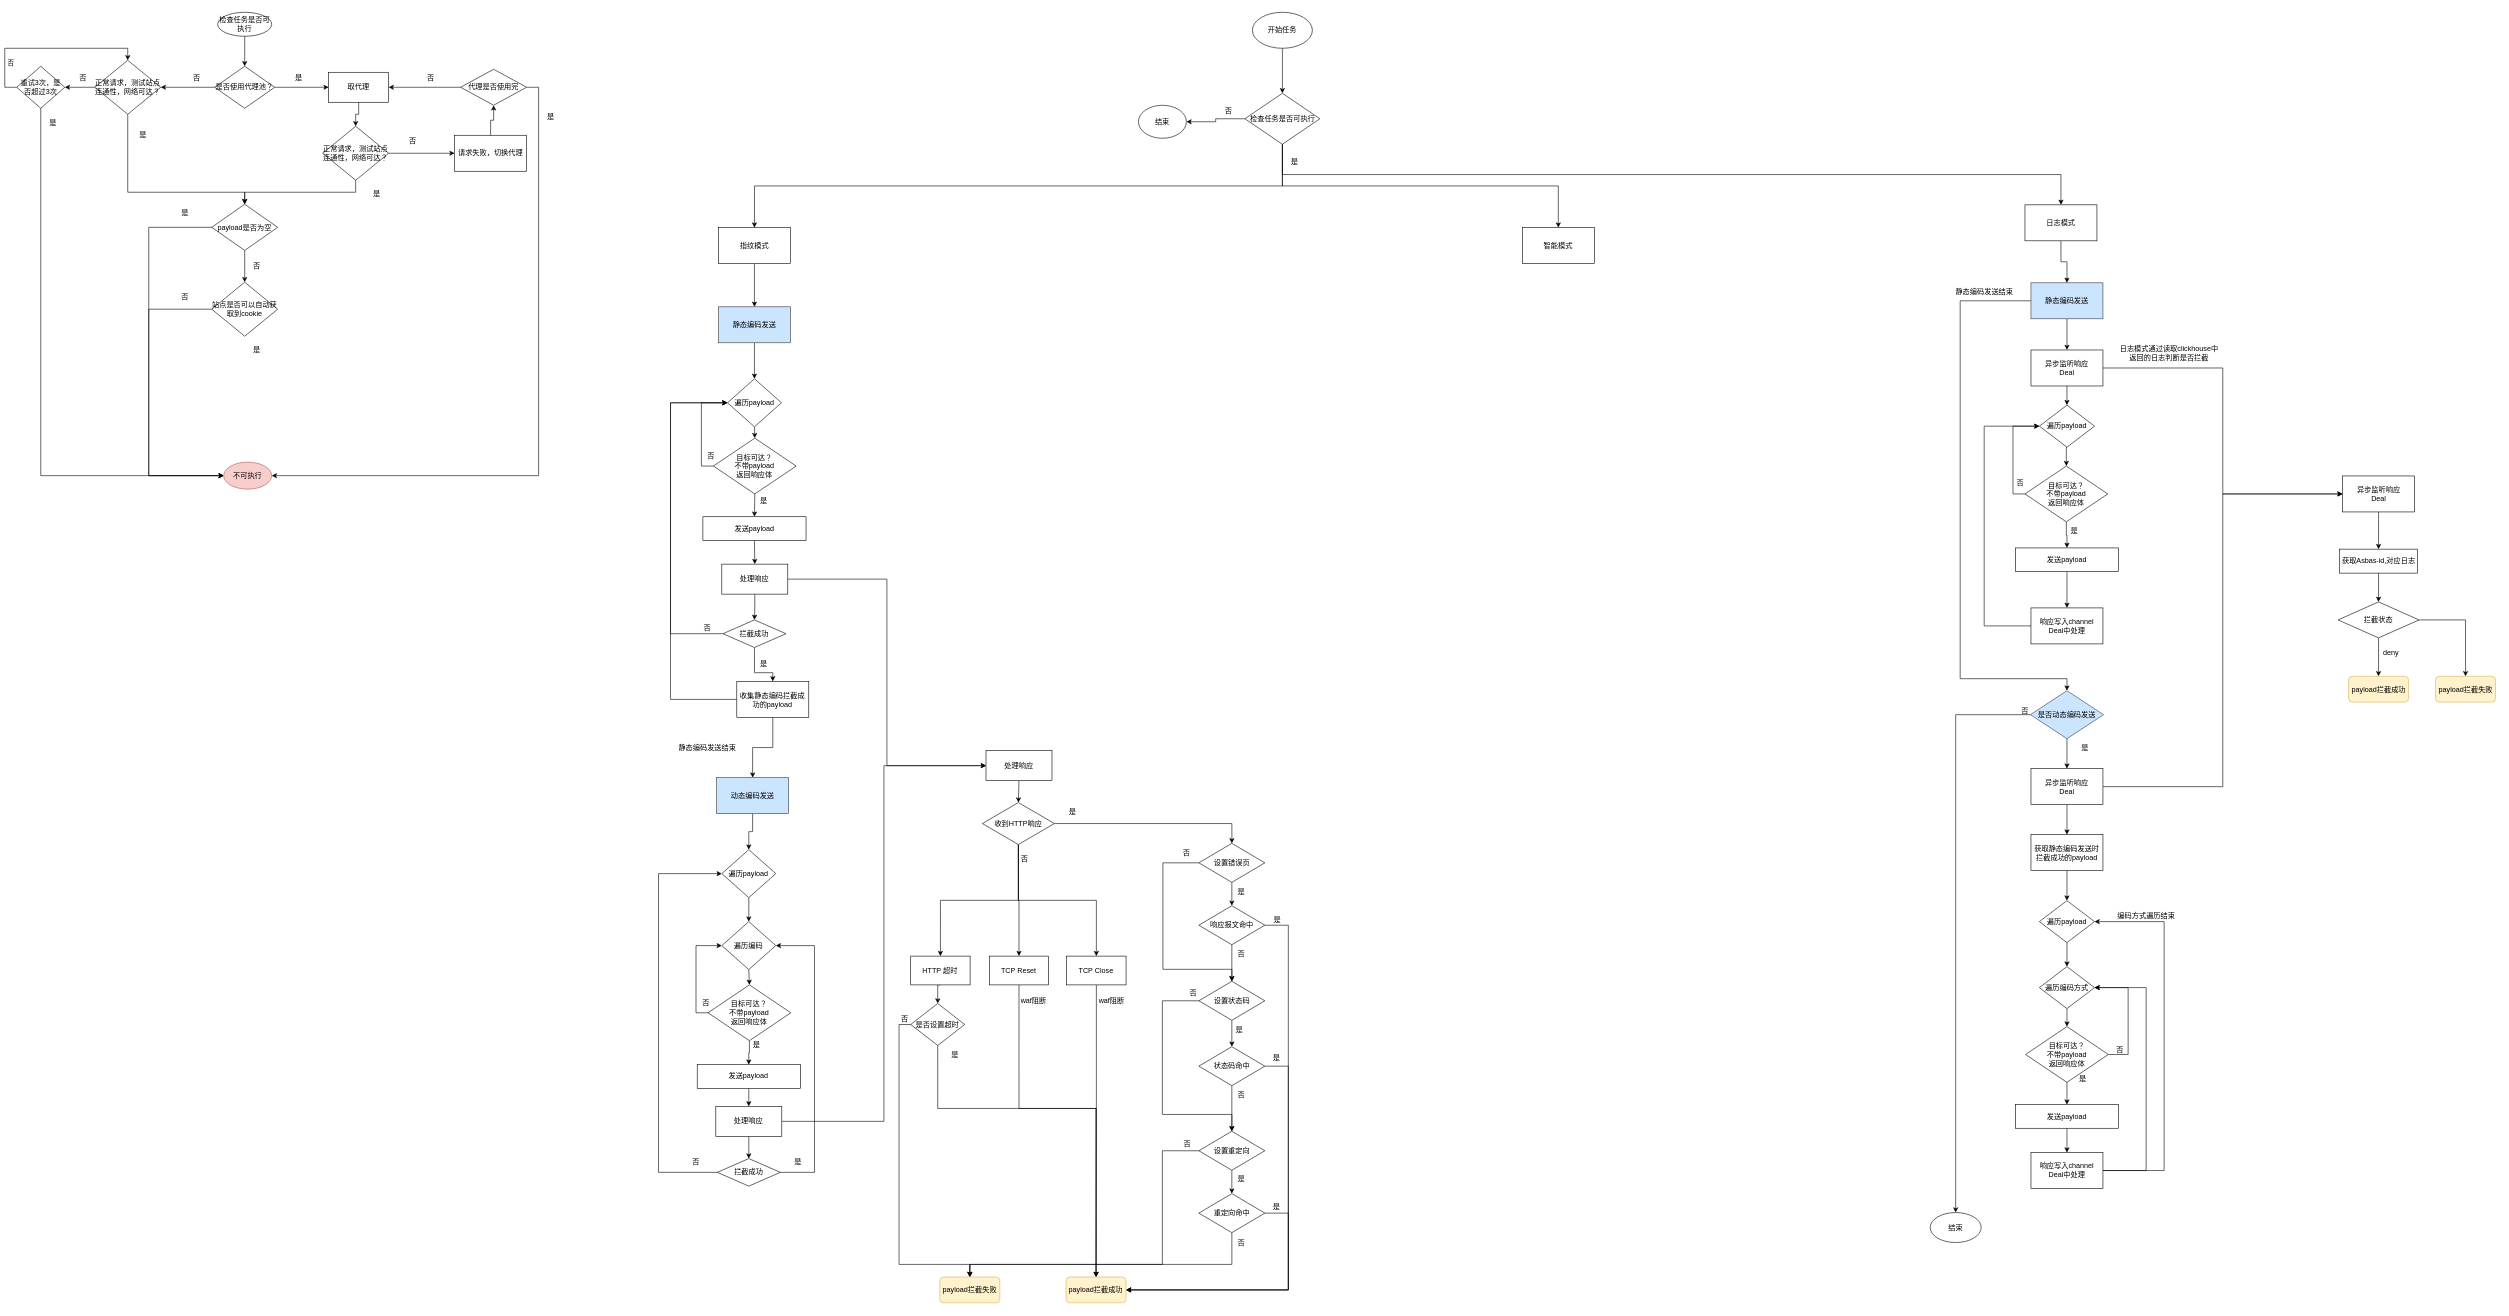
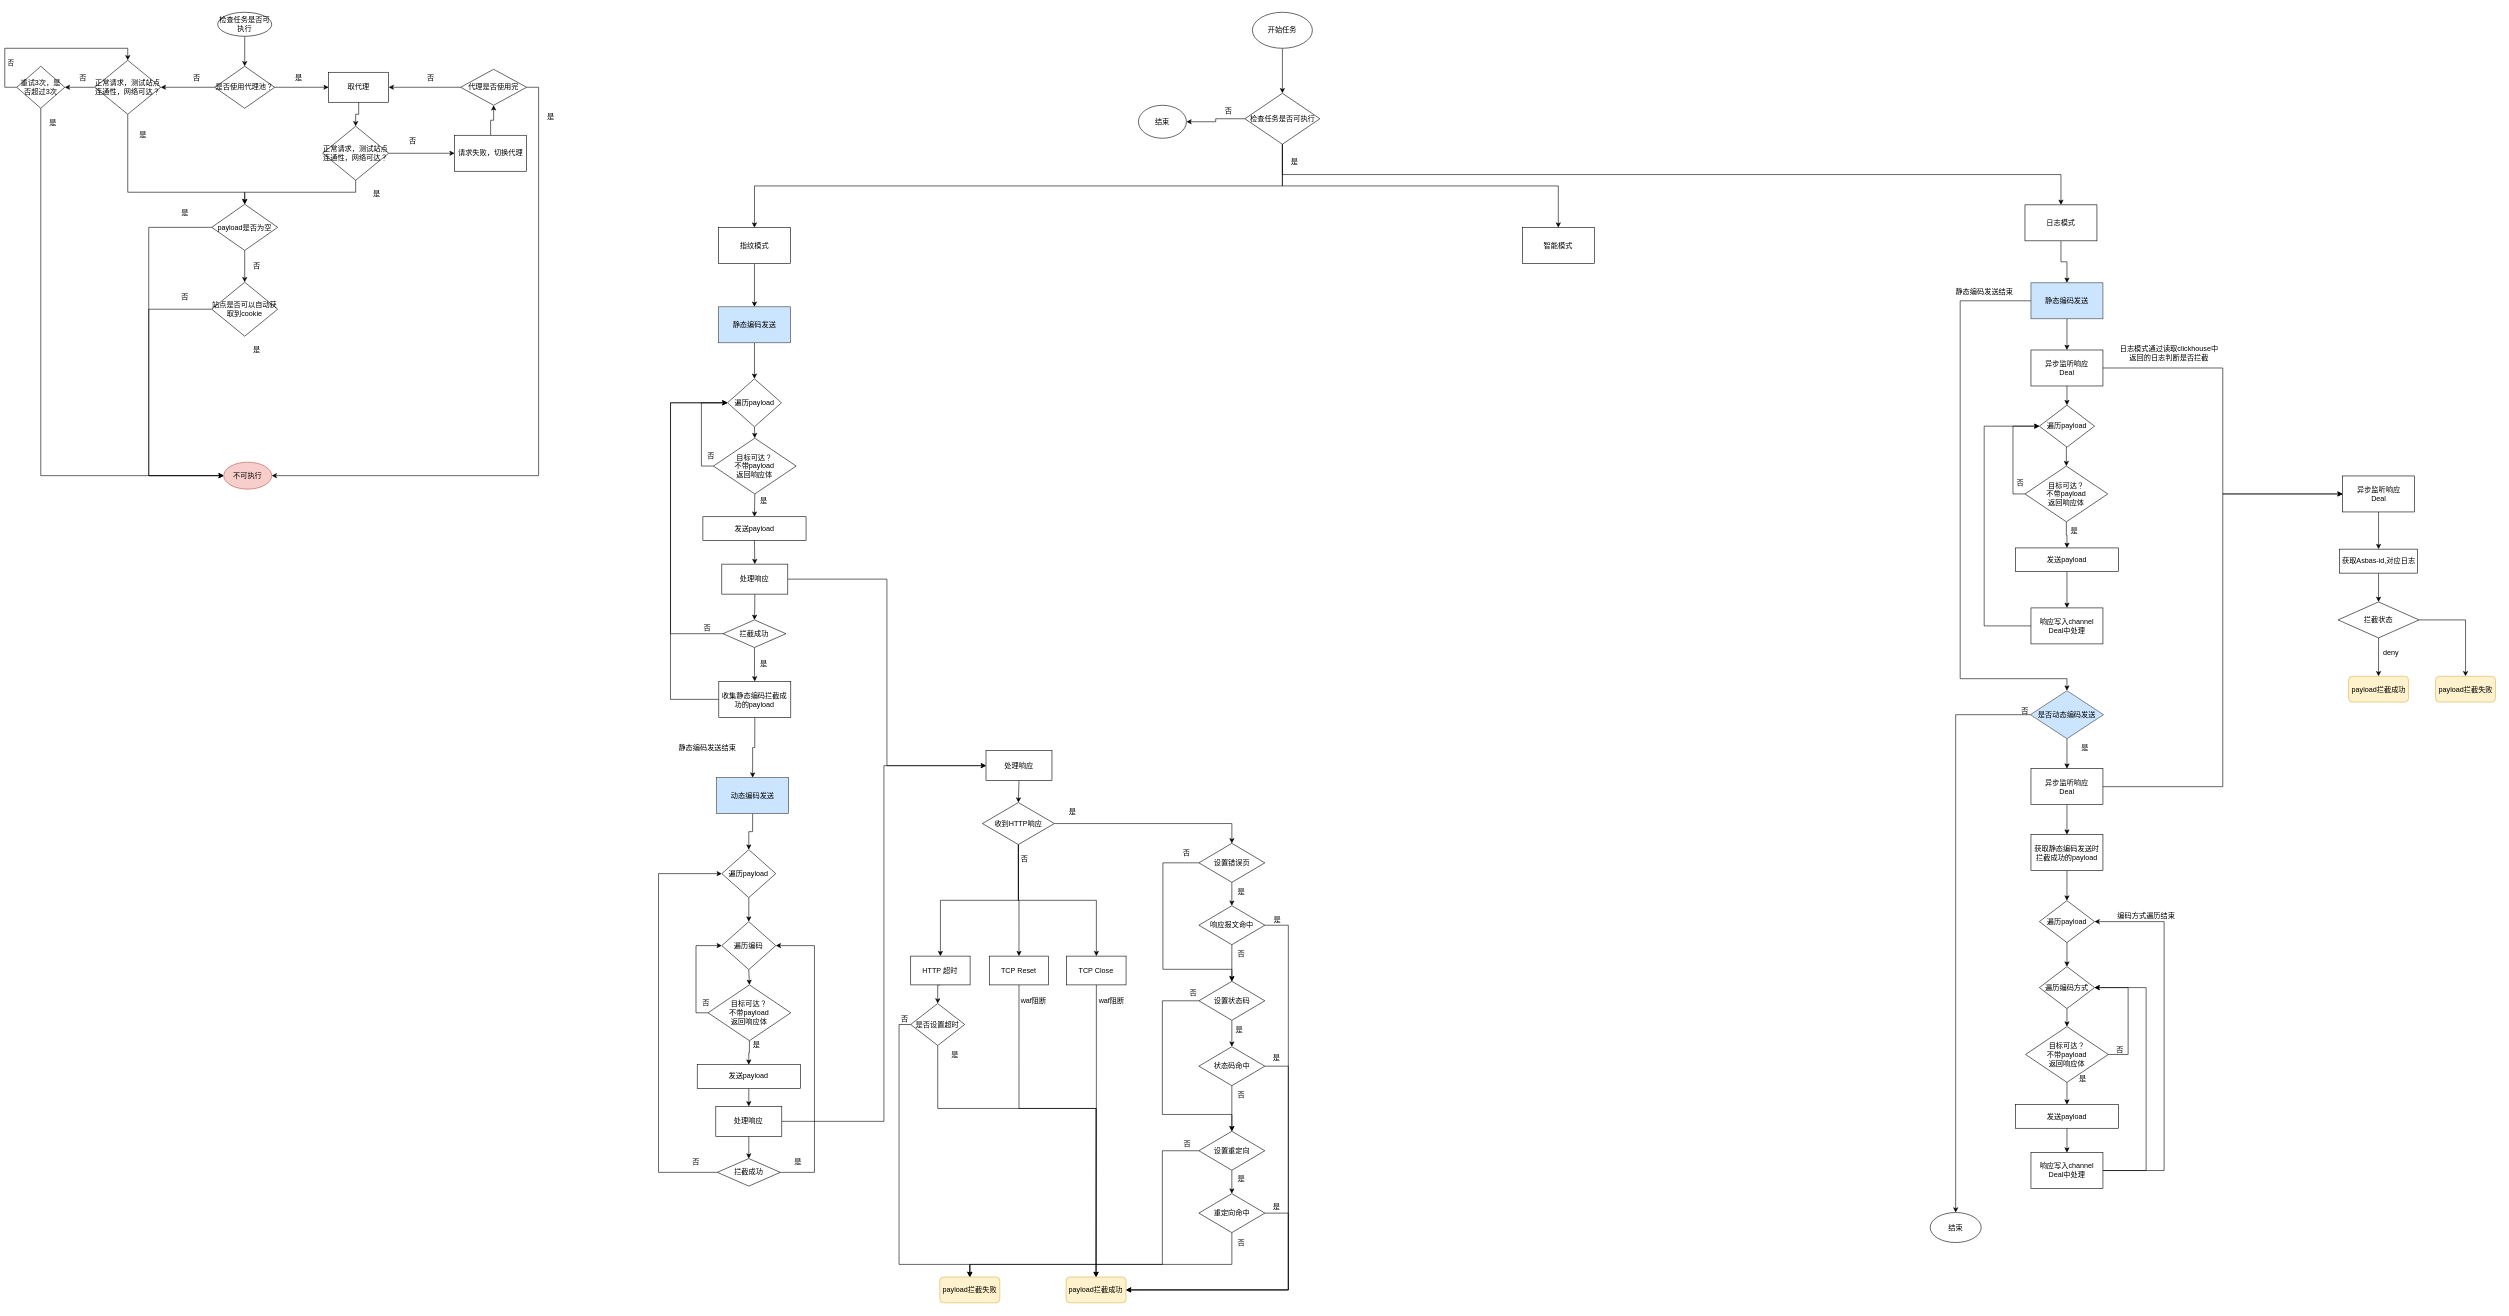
(773, 700) -> (755, 700)
